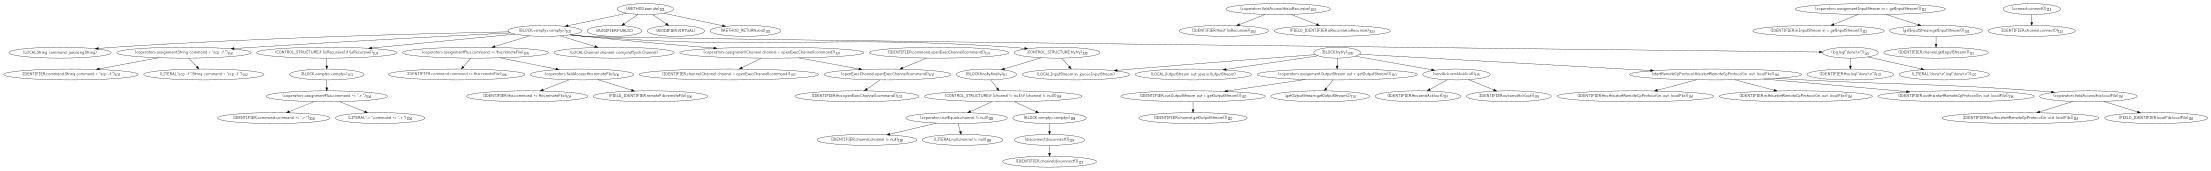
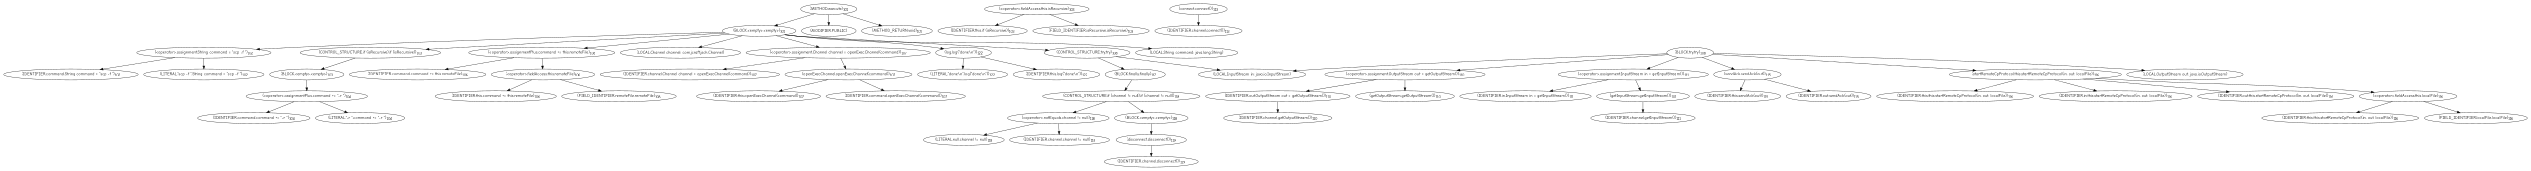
(676, 31) -> none
(915, 63) -> (871, 85)
none -> (1664, 63)
